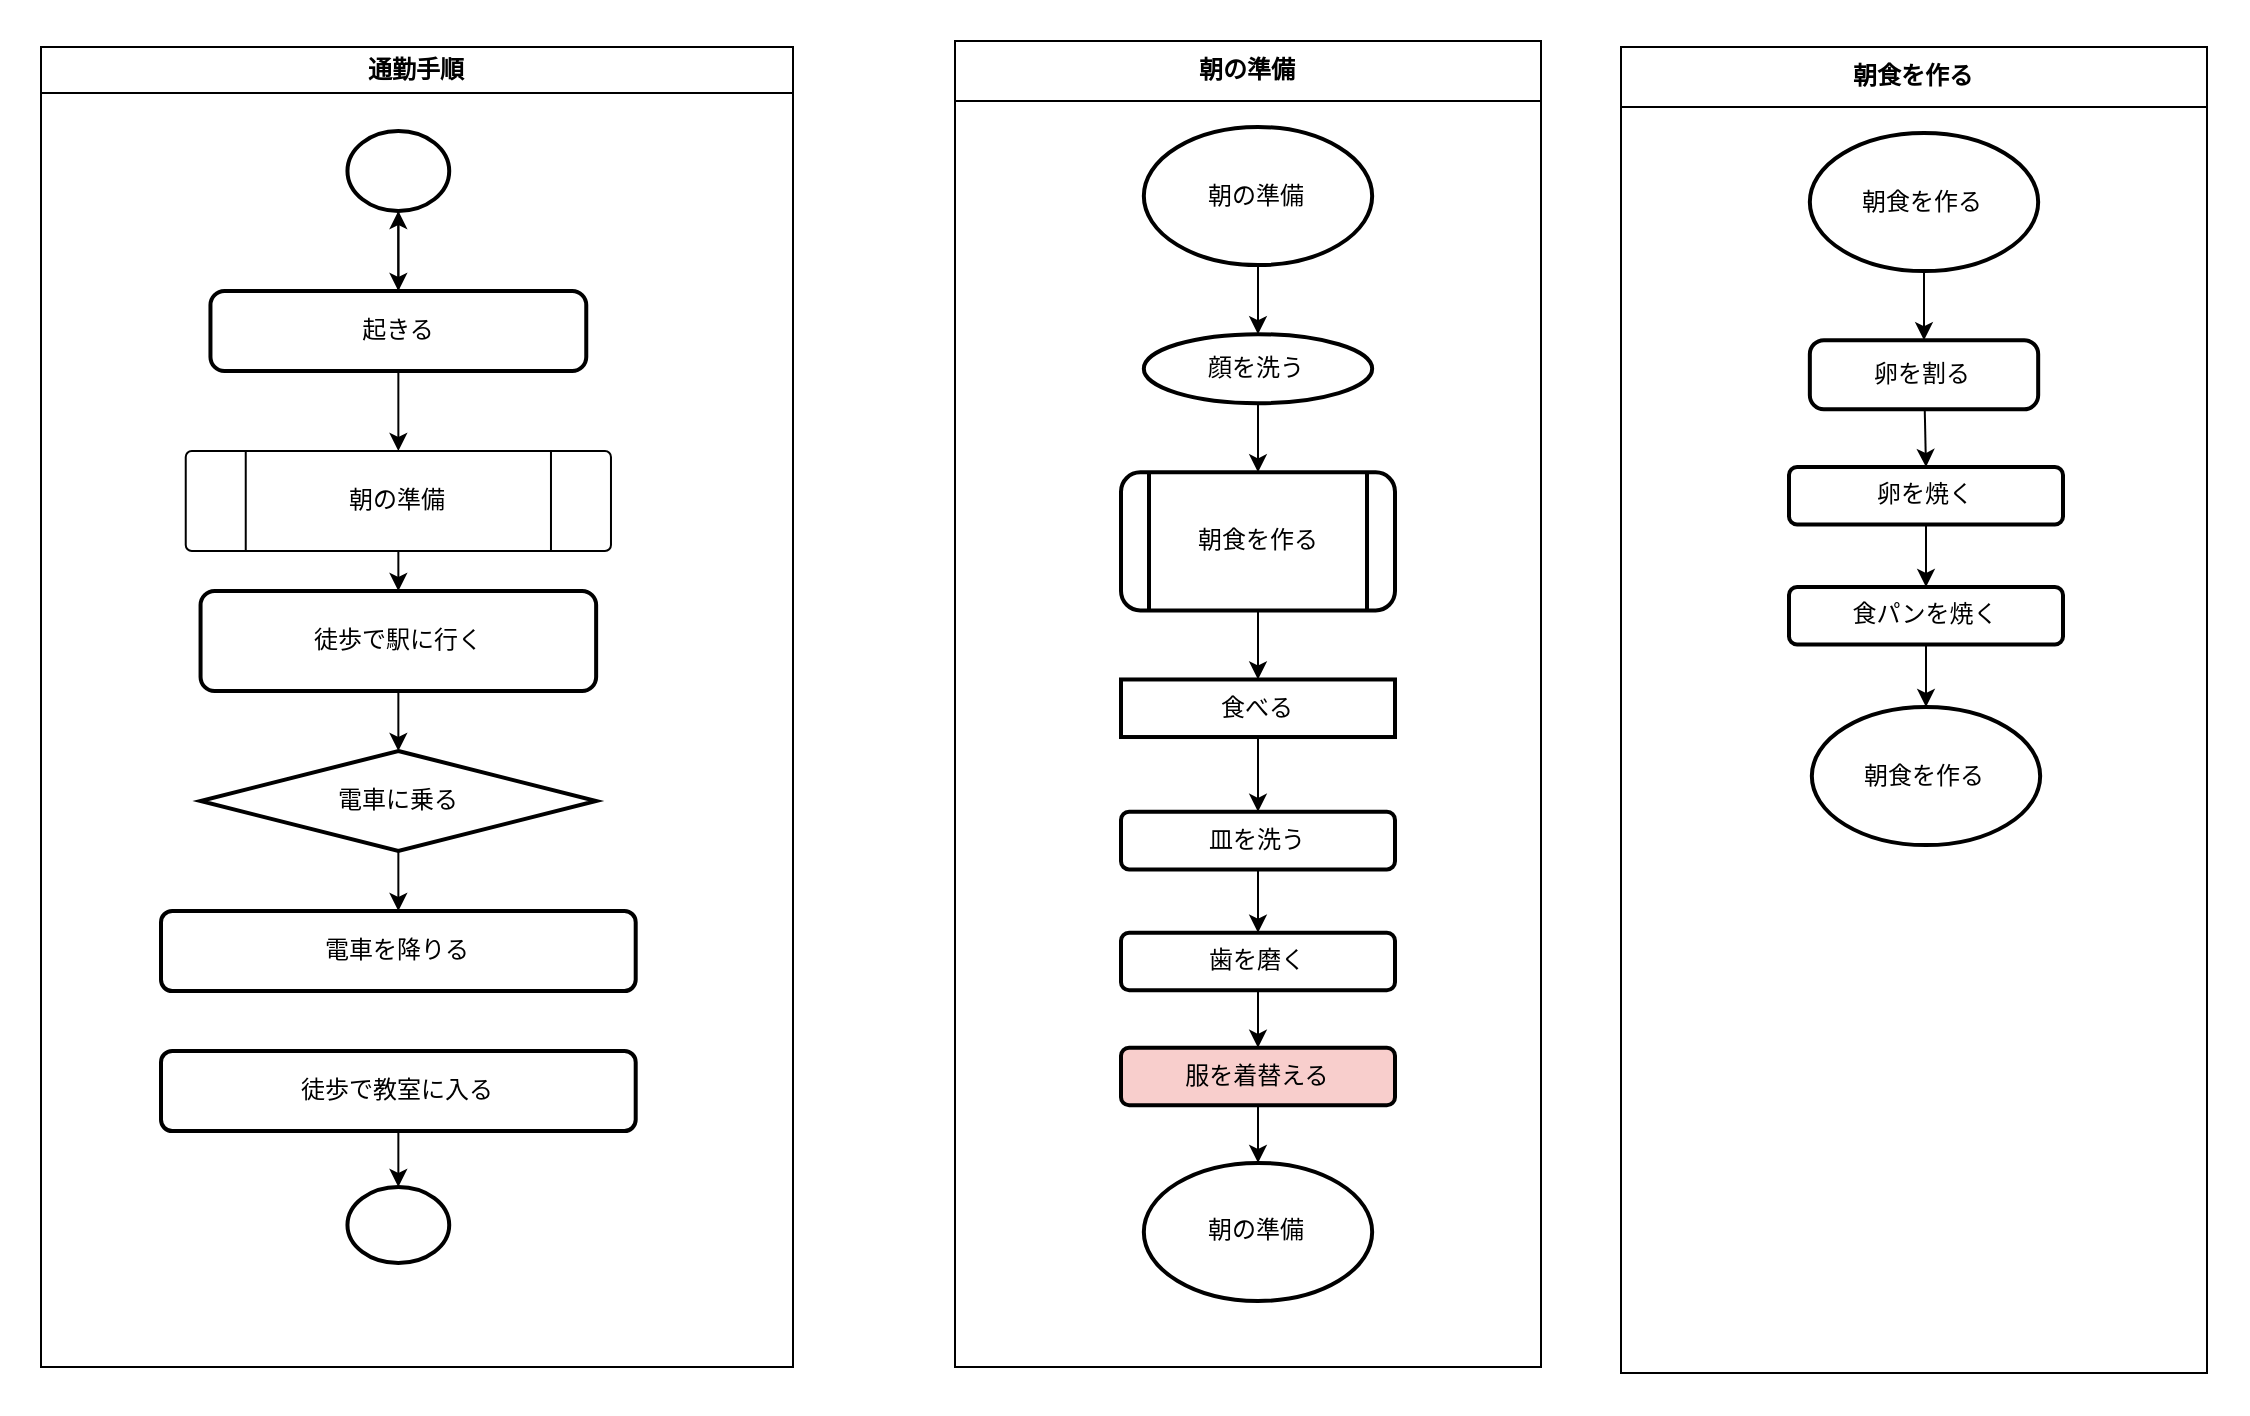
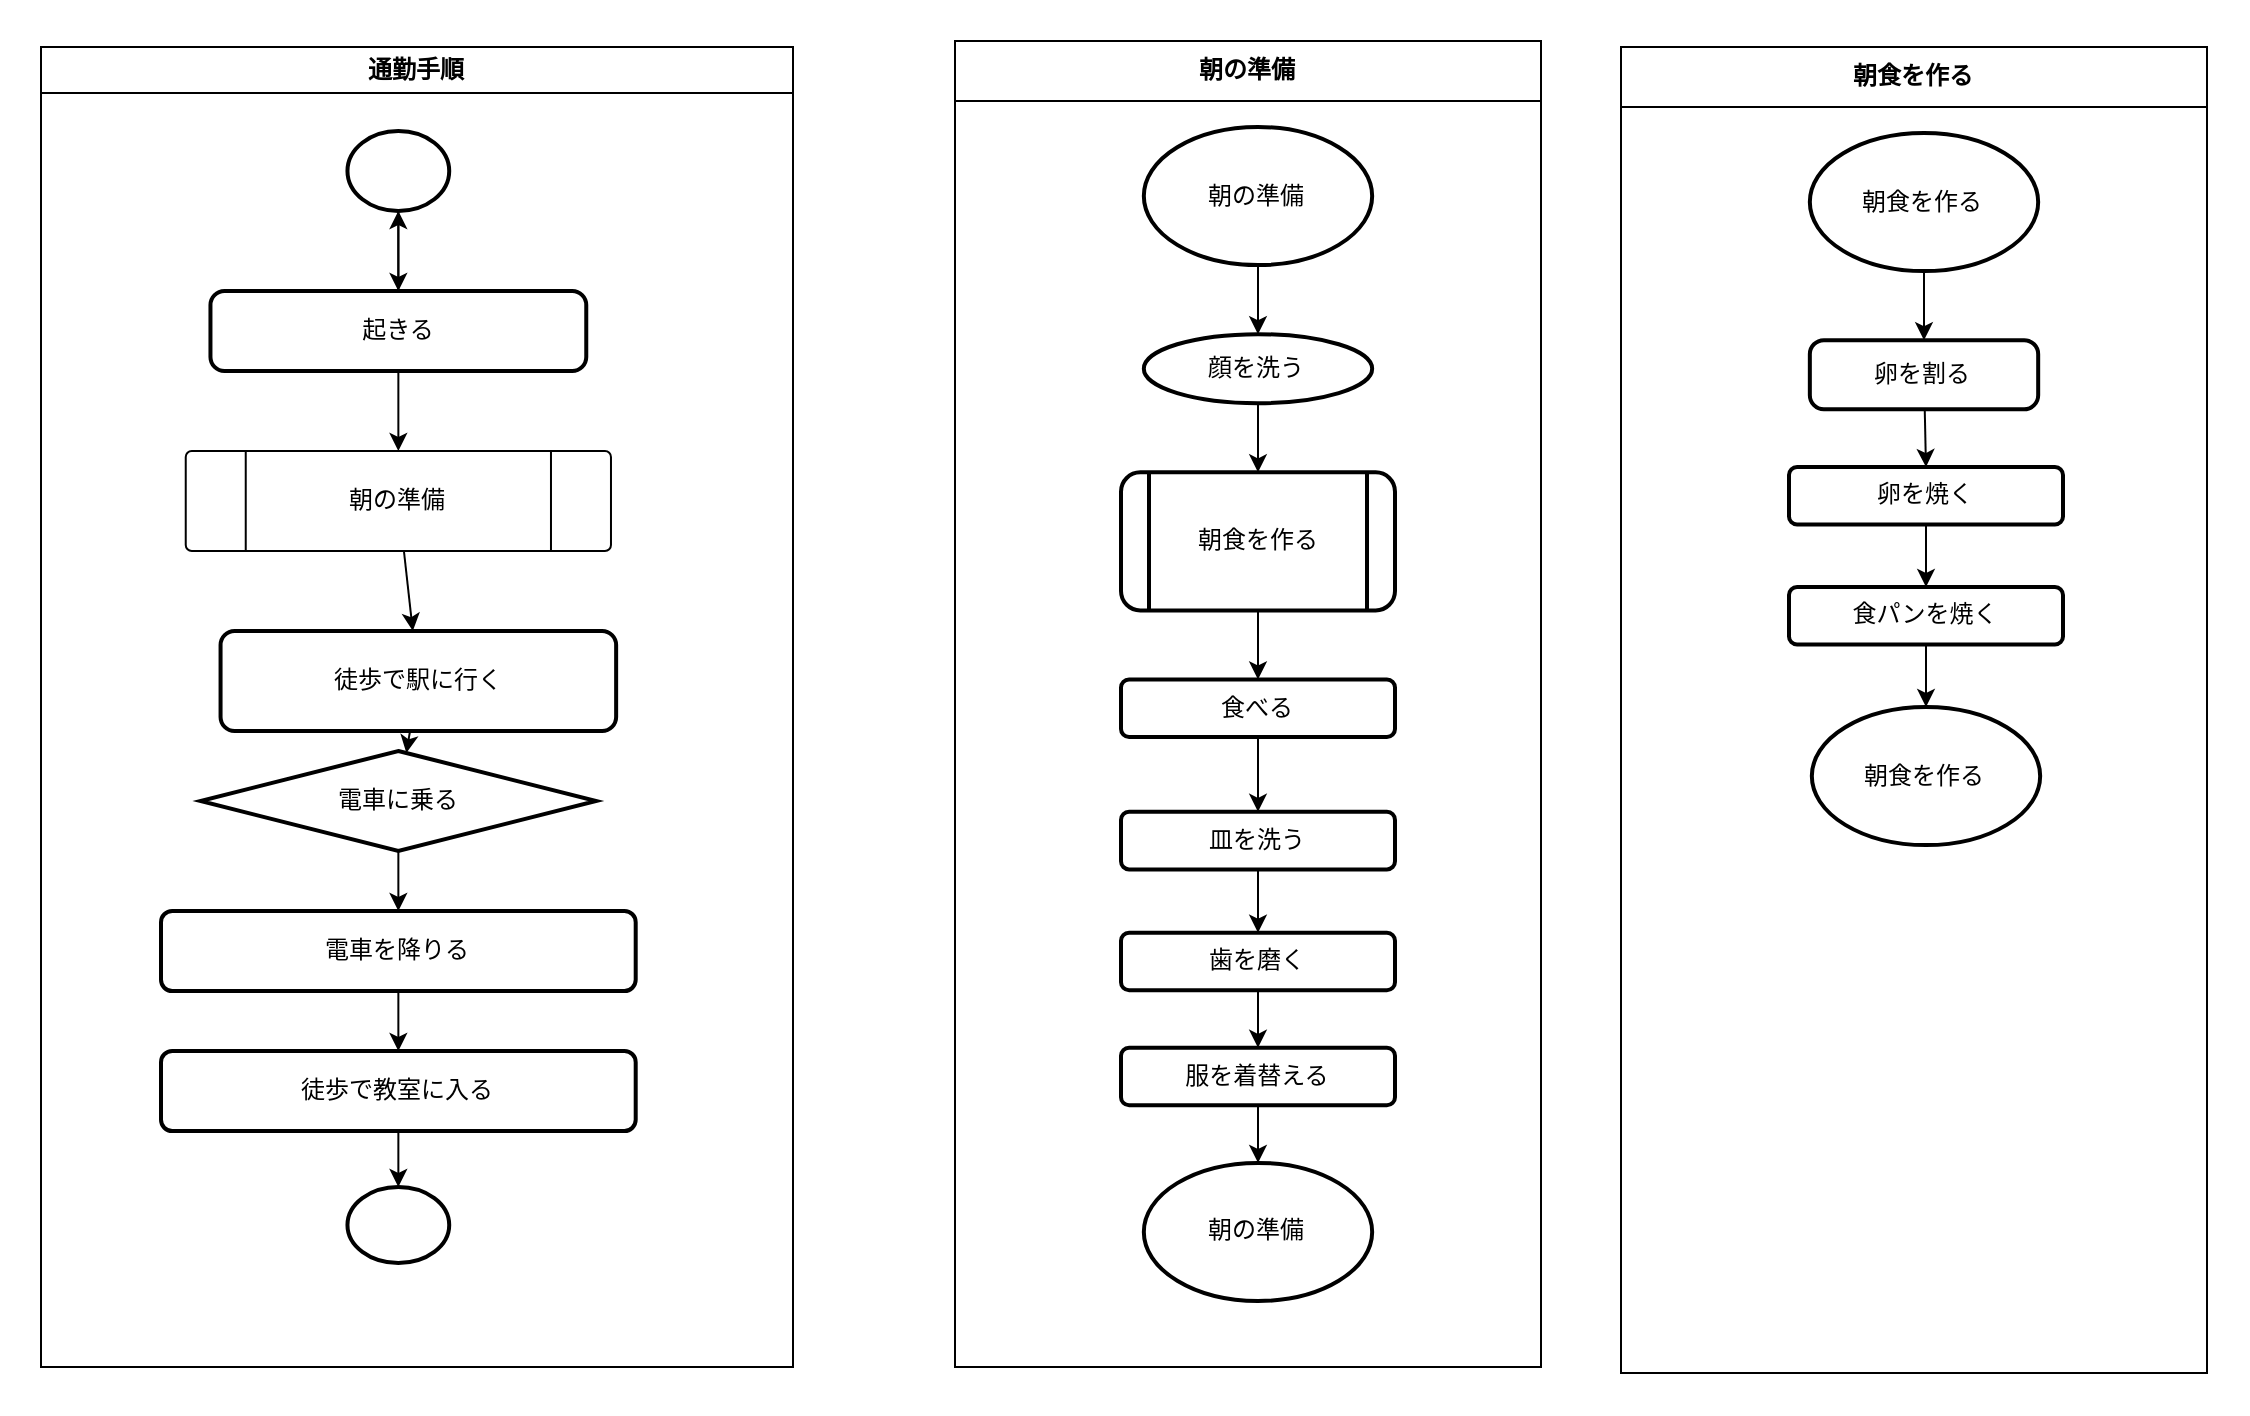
(398, 641) -> (418, 681)
(1258, 708) -> (1258, 708)
none -> (398, 1014)
(1258, 1077) -> (1258, 1077)
